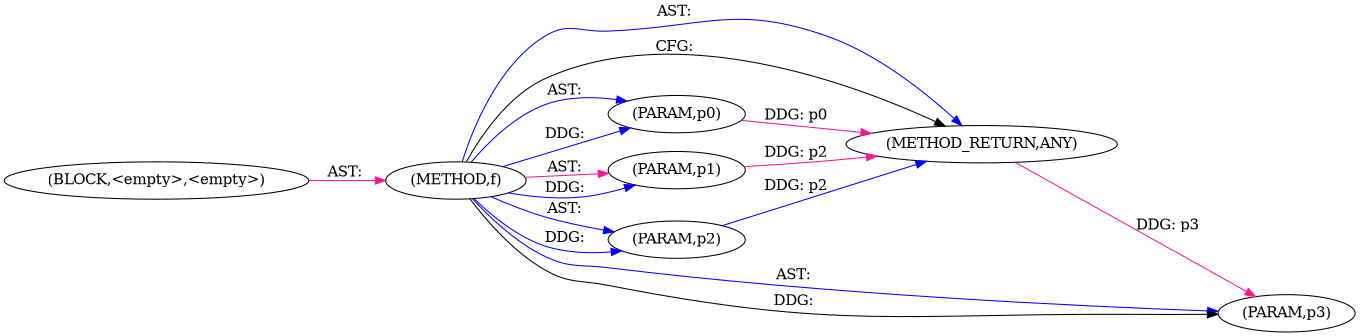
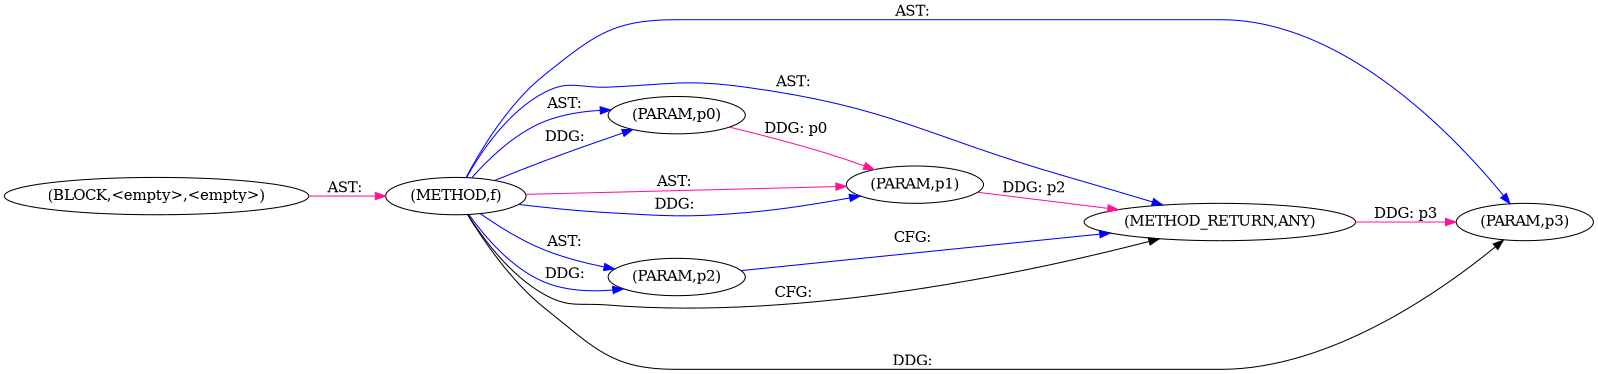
(801, 126) -> (798, 145)
(796, 186) -> (915, 238)
